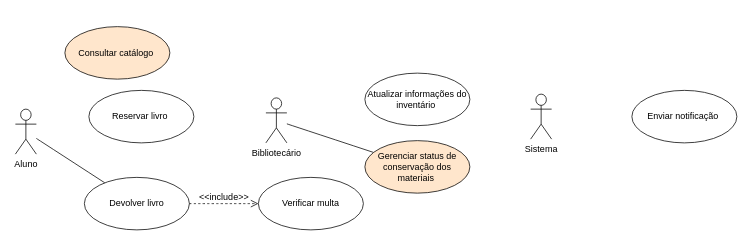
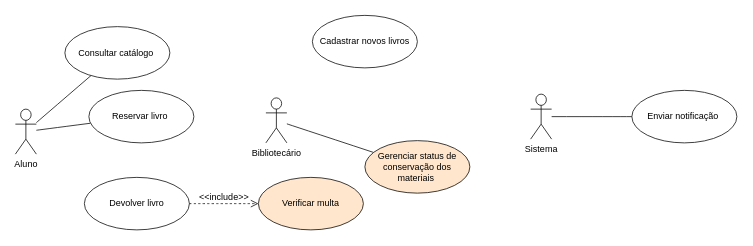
none -> (365, 42)
(117, 53) -> (117, 53)
none -> (64, 99)
(417, 99) -> none
none -> (590, 117)
none -> (64, 127)
(71, 161) -> none
(311, 204) -> (311, 204)
